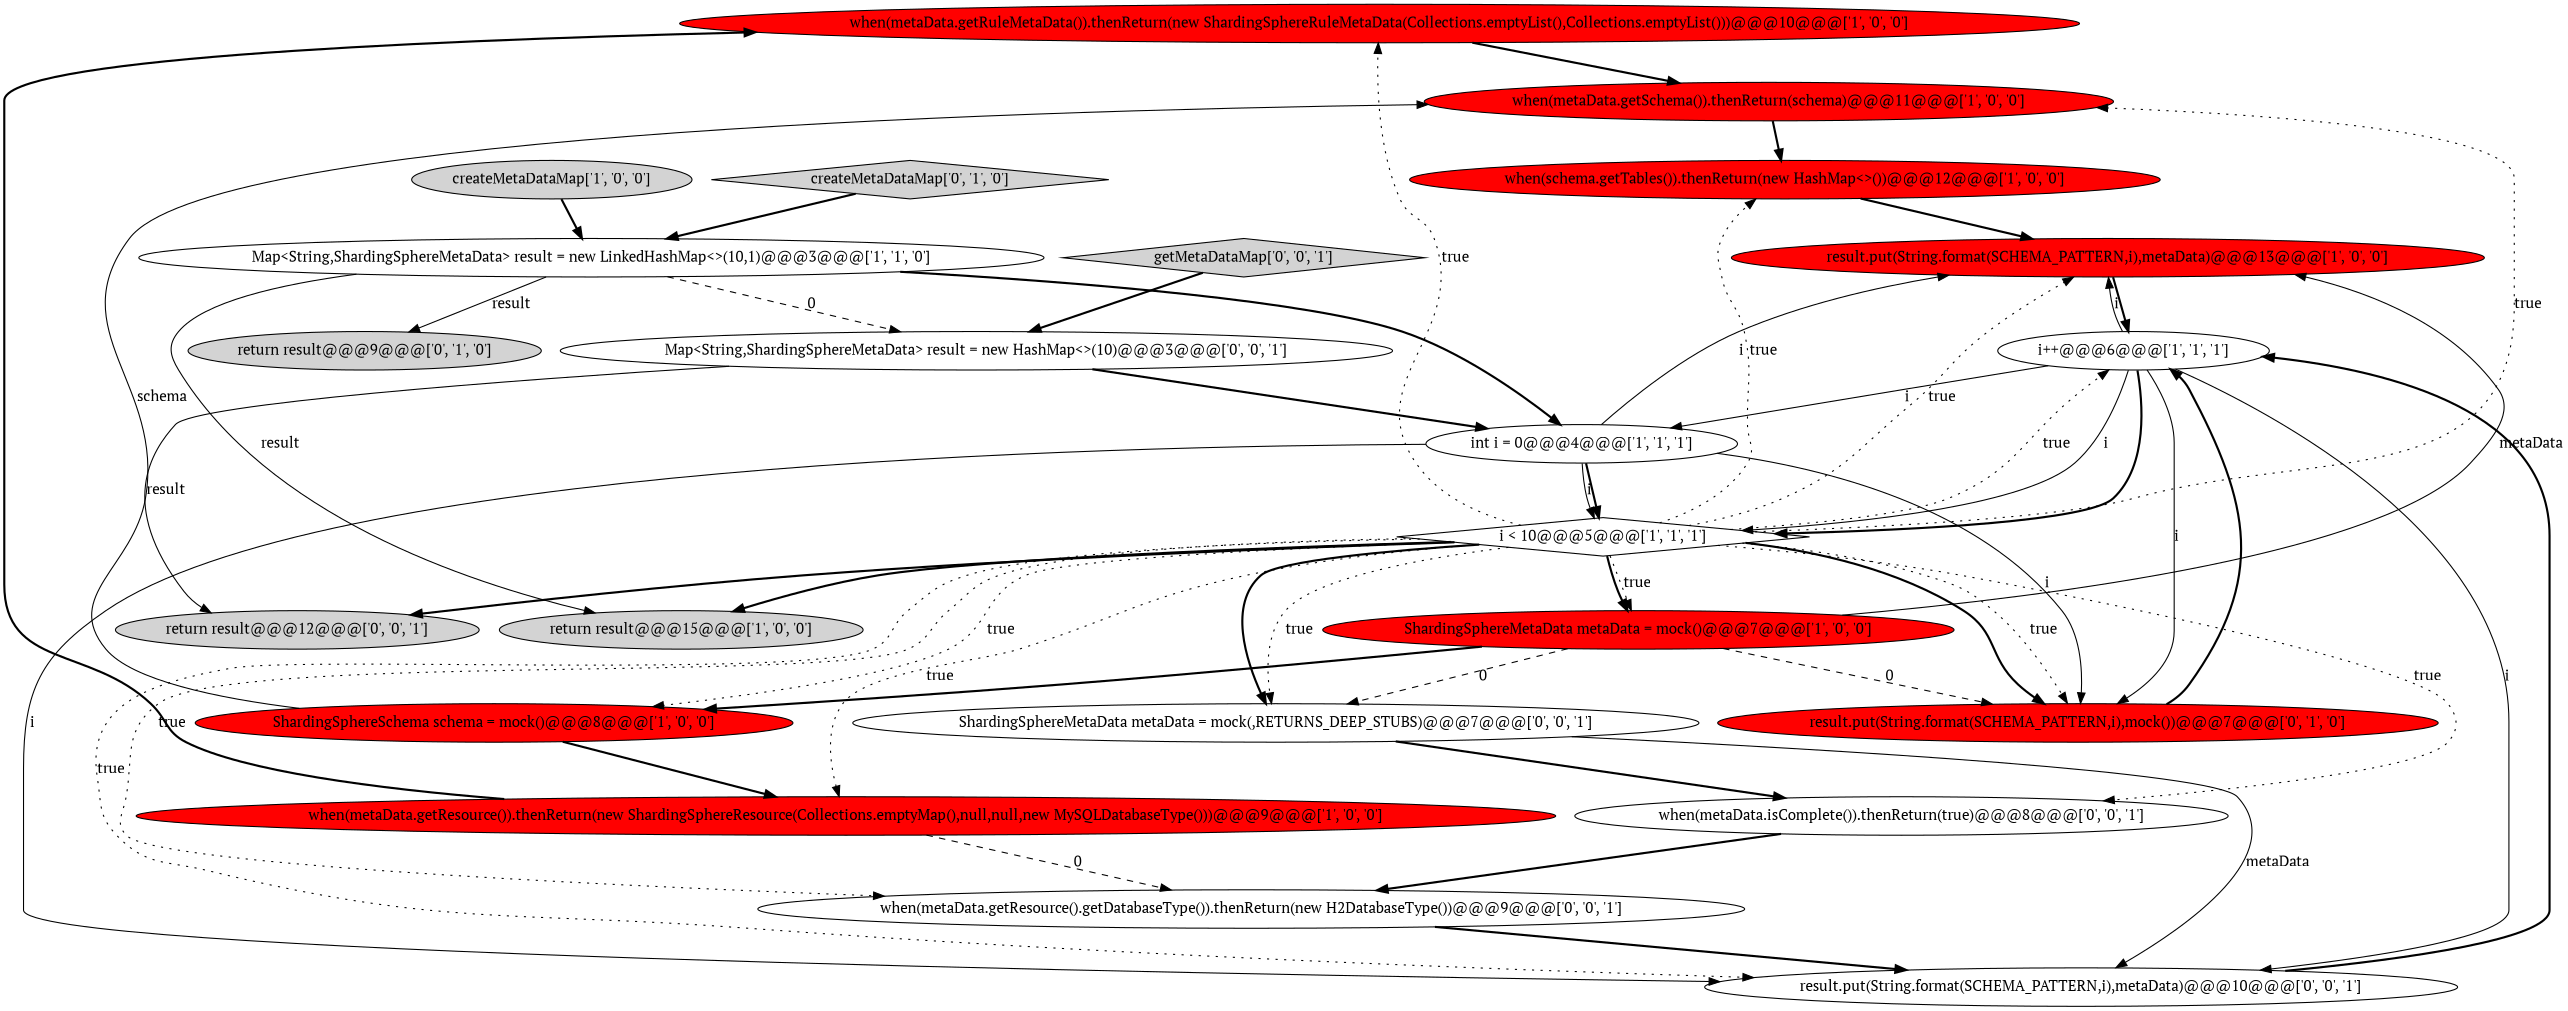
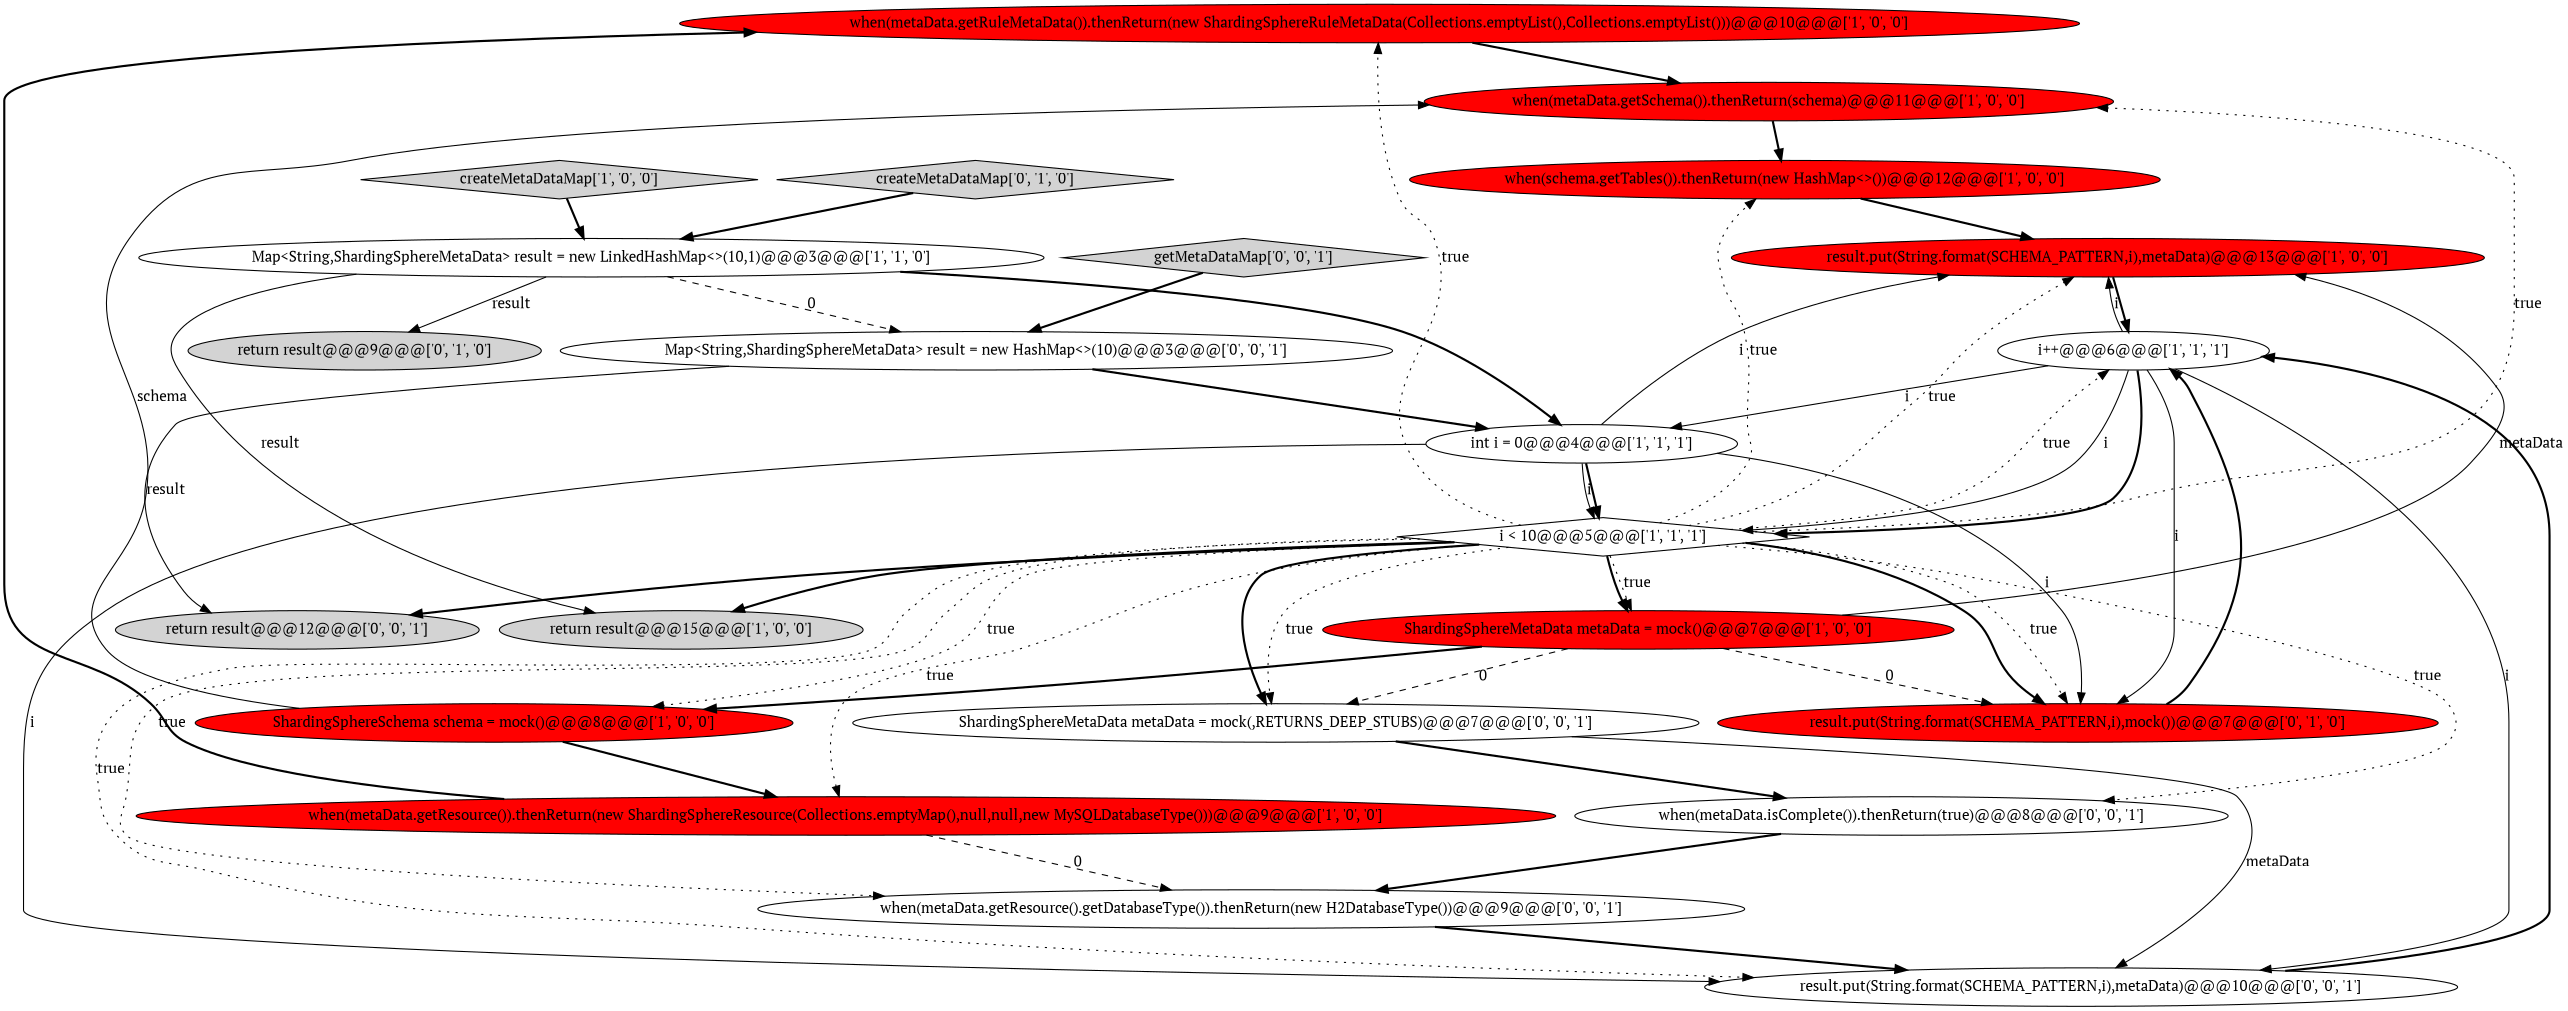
(552, 180) -> (559, 180)
